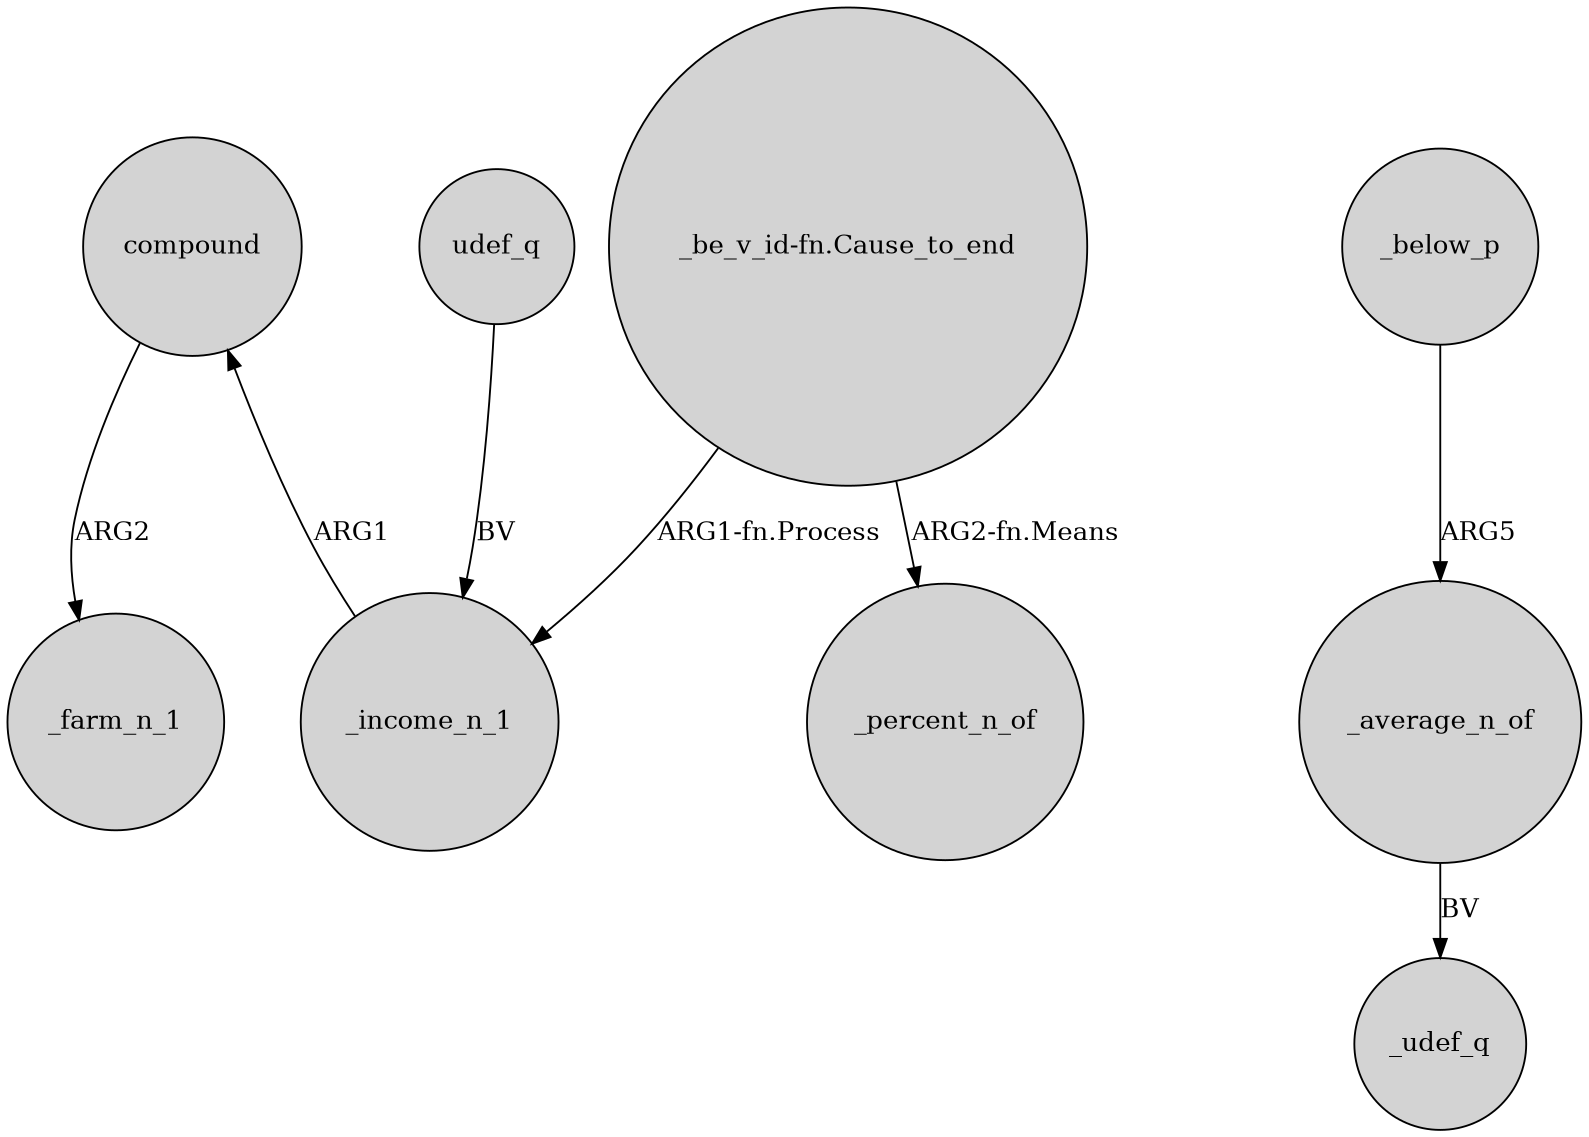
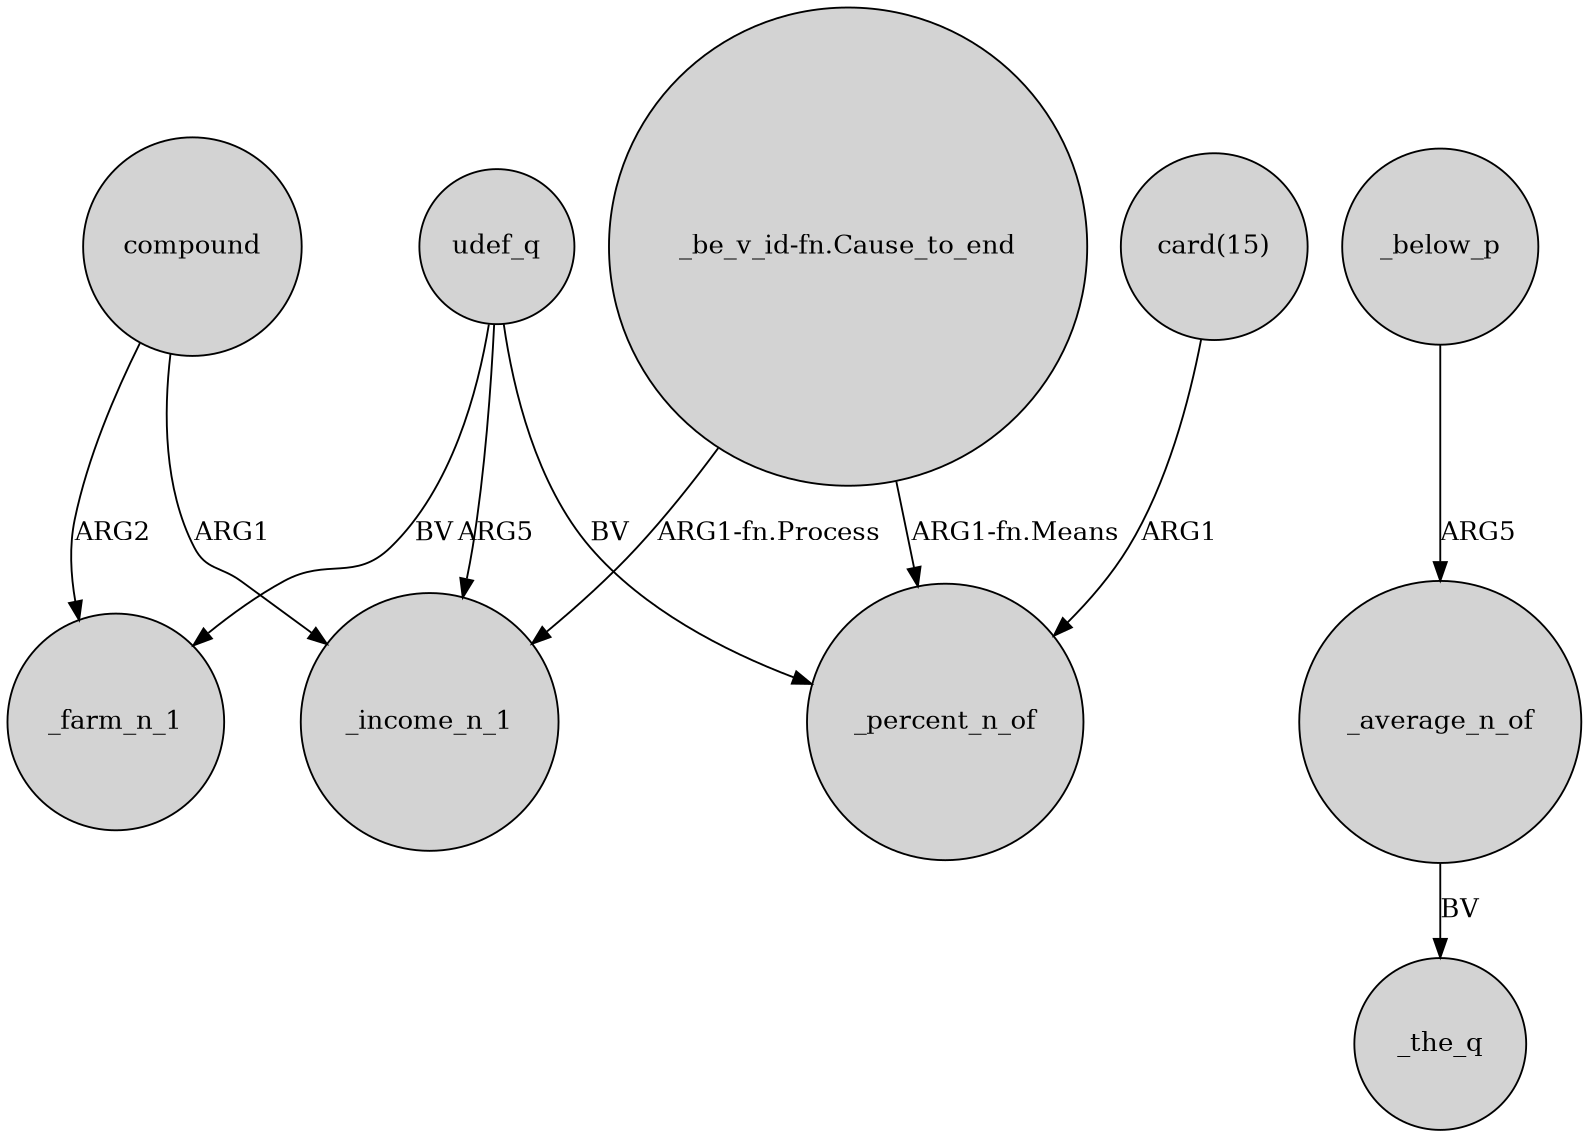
none -> (1214, 247)
(288, 496) -> (184, 524)
none -> (404, 532)
(496, 533) -> (496, 533)
(1016, 533) -> (1016, 533)
none -> (591, 548)
(1440, 1044) -> (1440, 1044)
